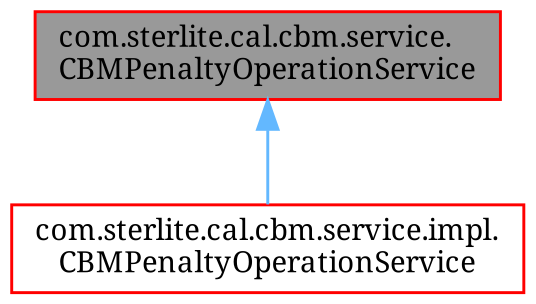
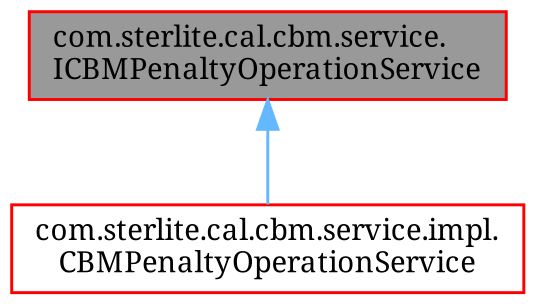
(268, 56) -> (268, 56)
